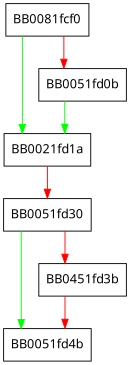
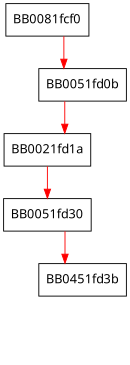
(22, 80) -> none
(65, 113) -> (65, 113)
(47, 345) -> none
